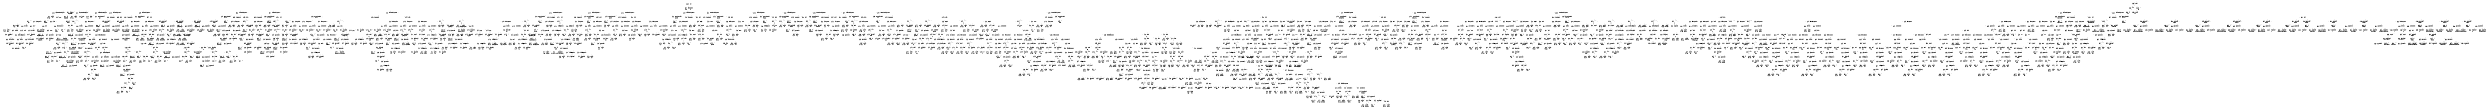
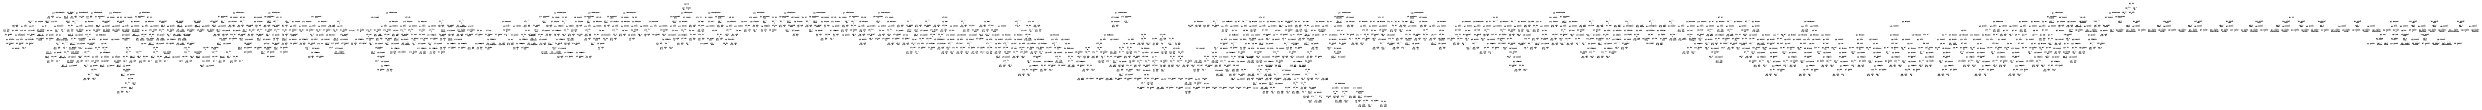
(1664, 43) -> (1661, 43)
